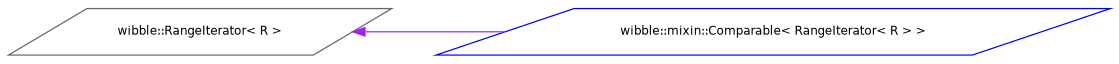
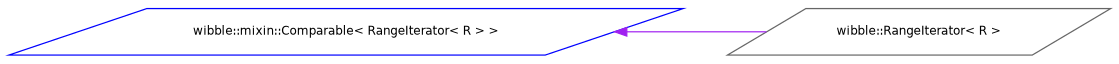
(435, 32) -> (697, 32)
